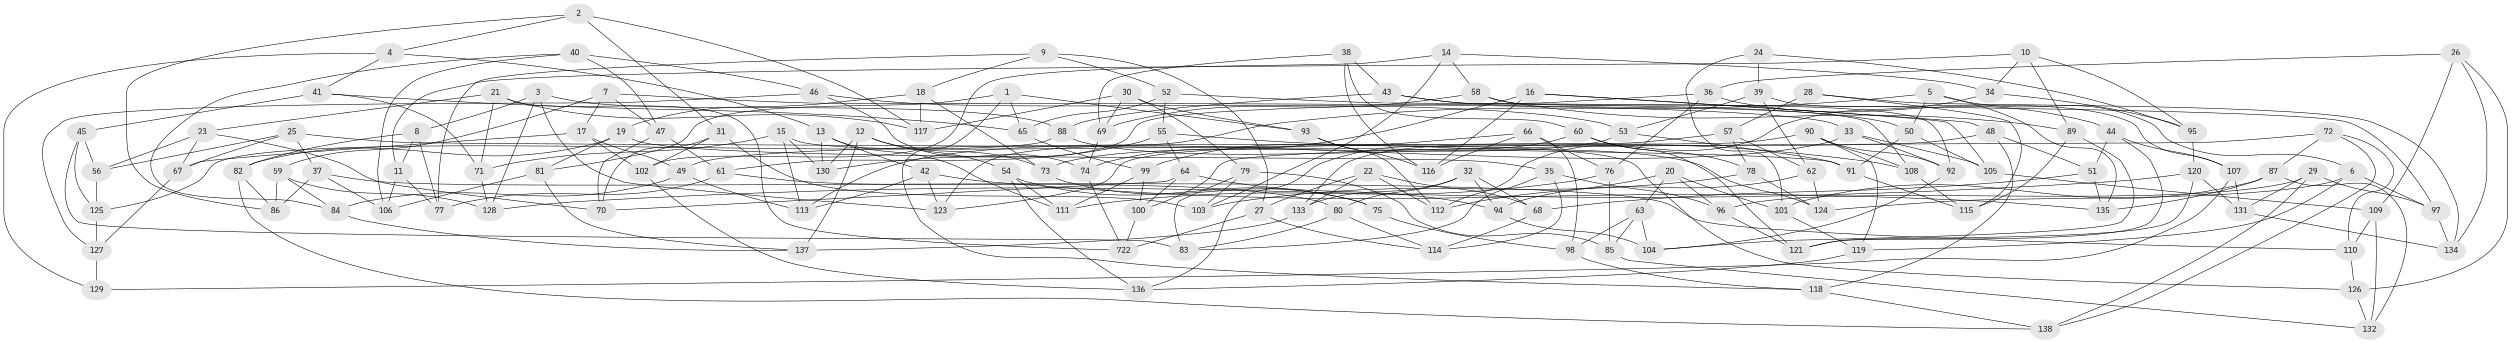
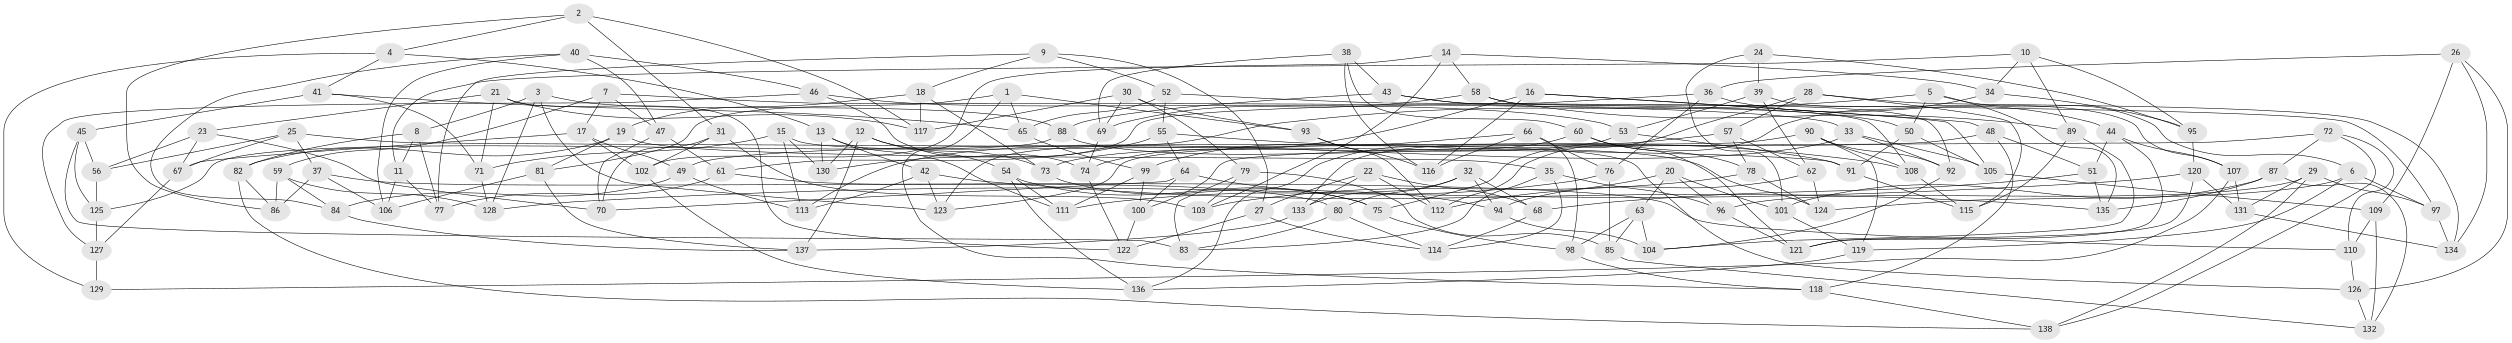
none -> (1673, 134)
(1124, 251) -> (1124, 251)
